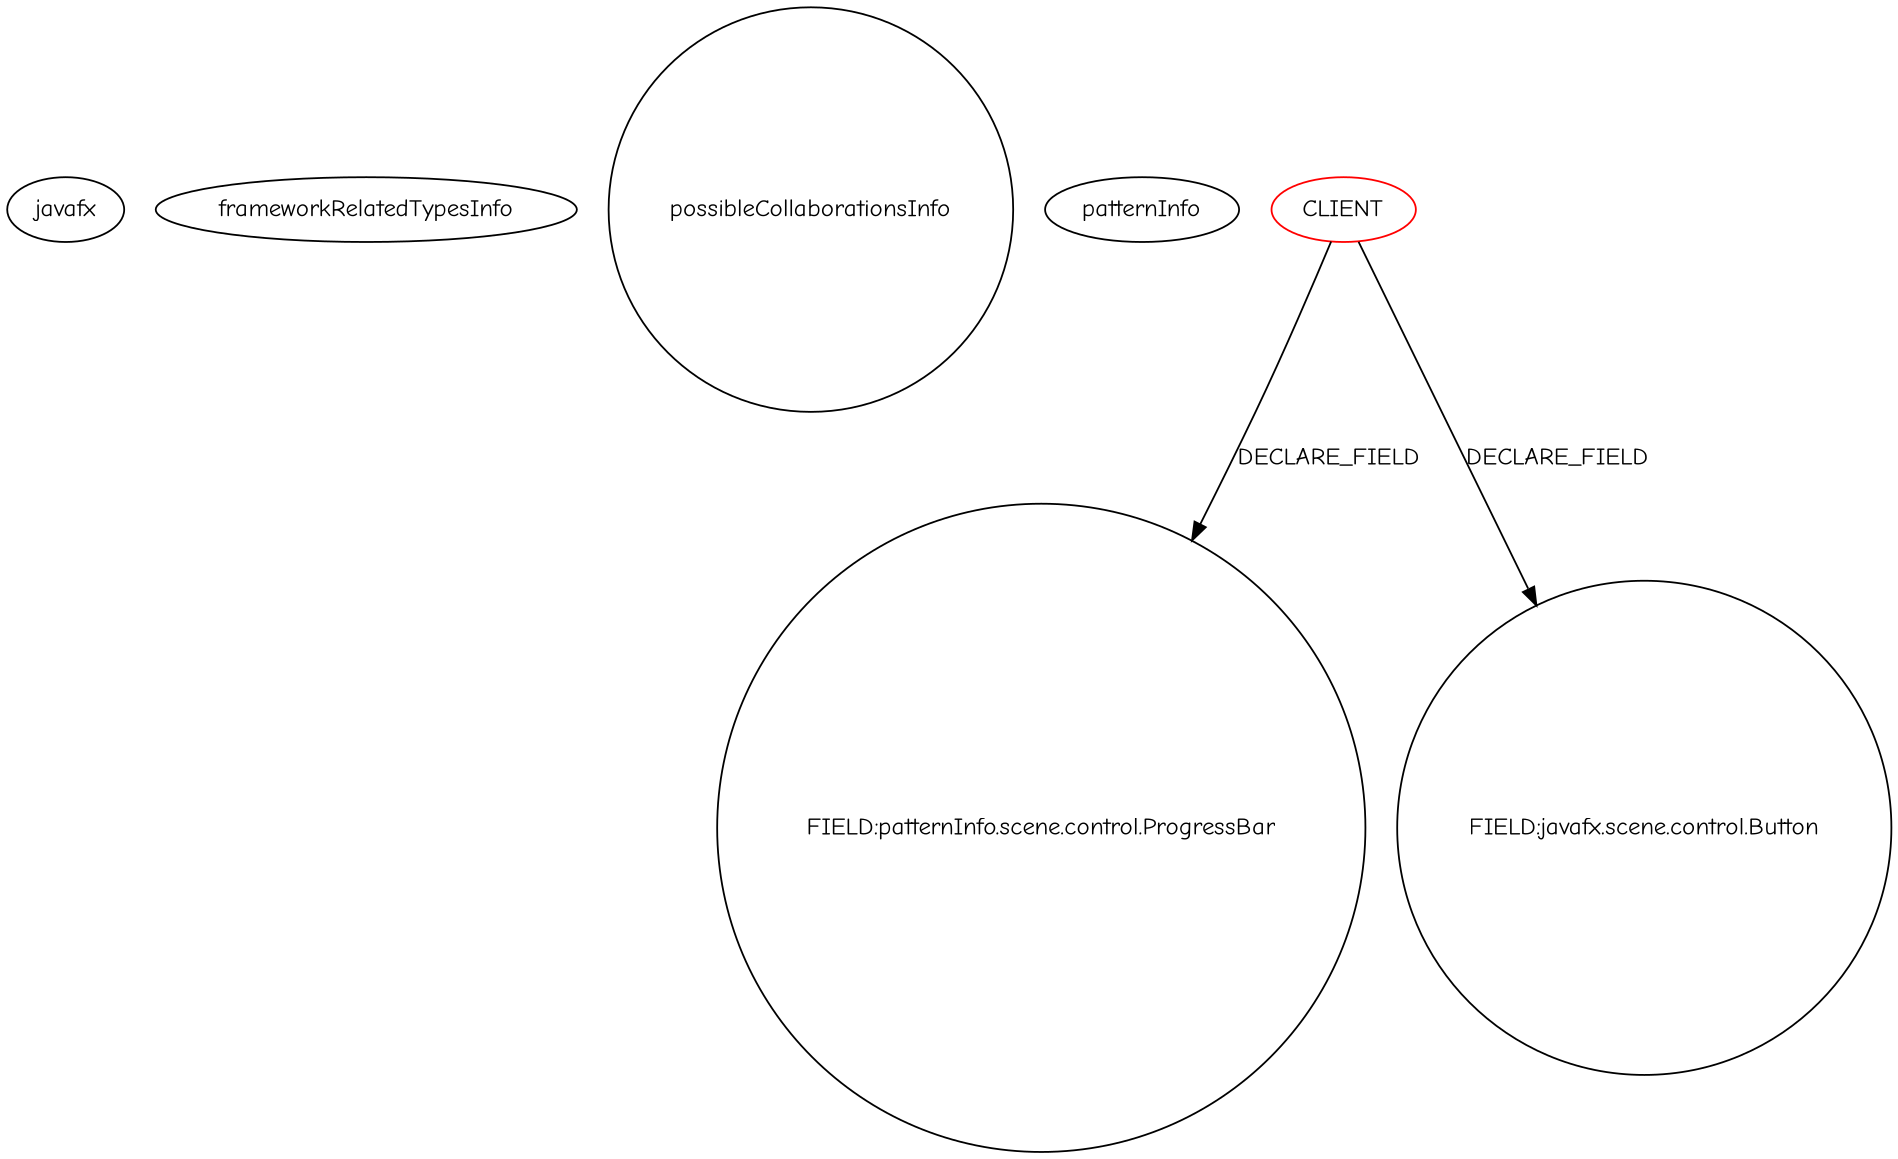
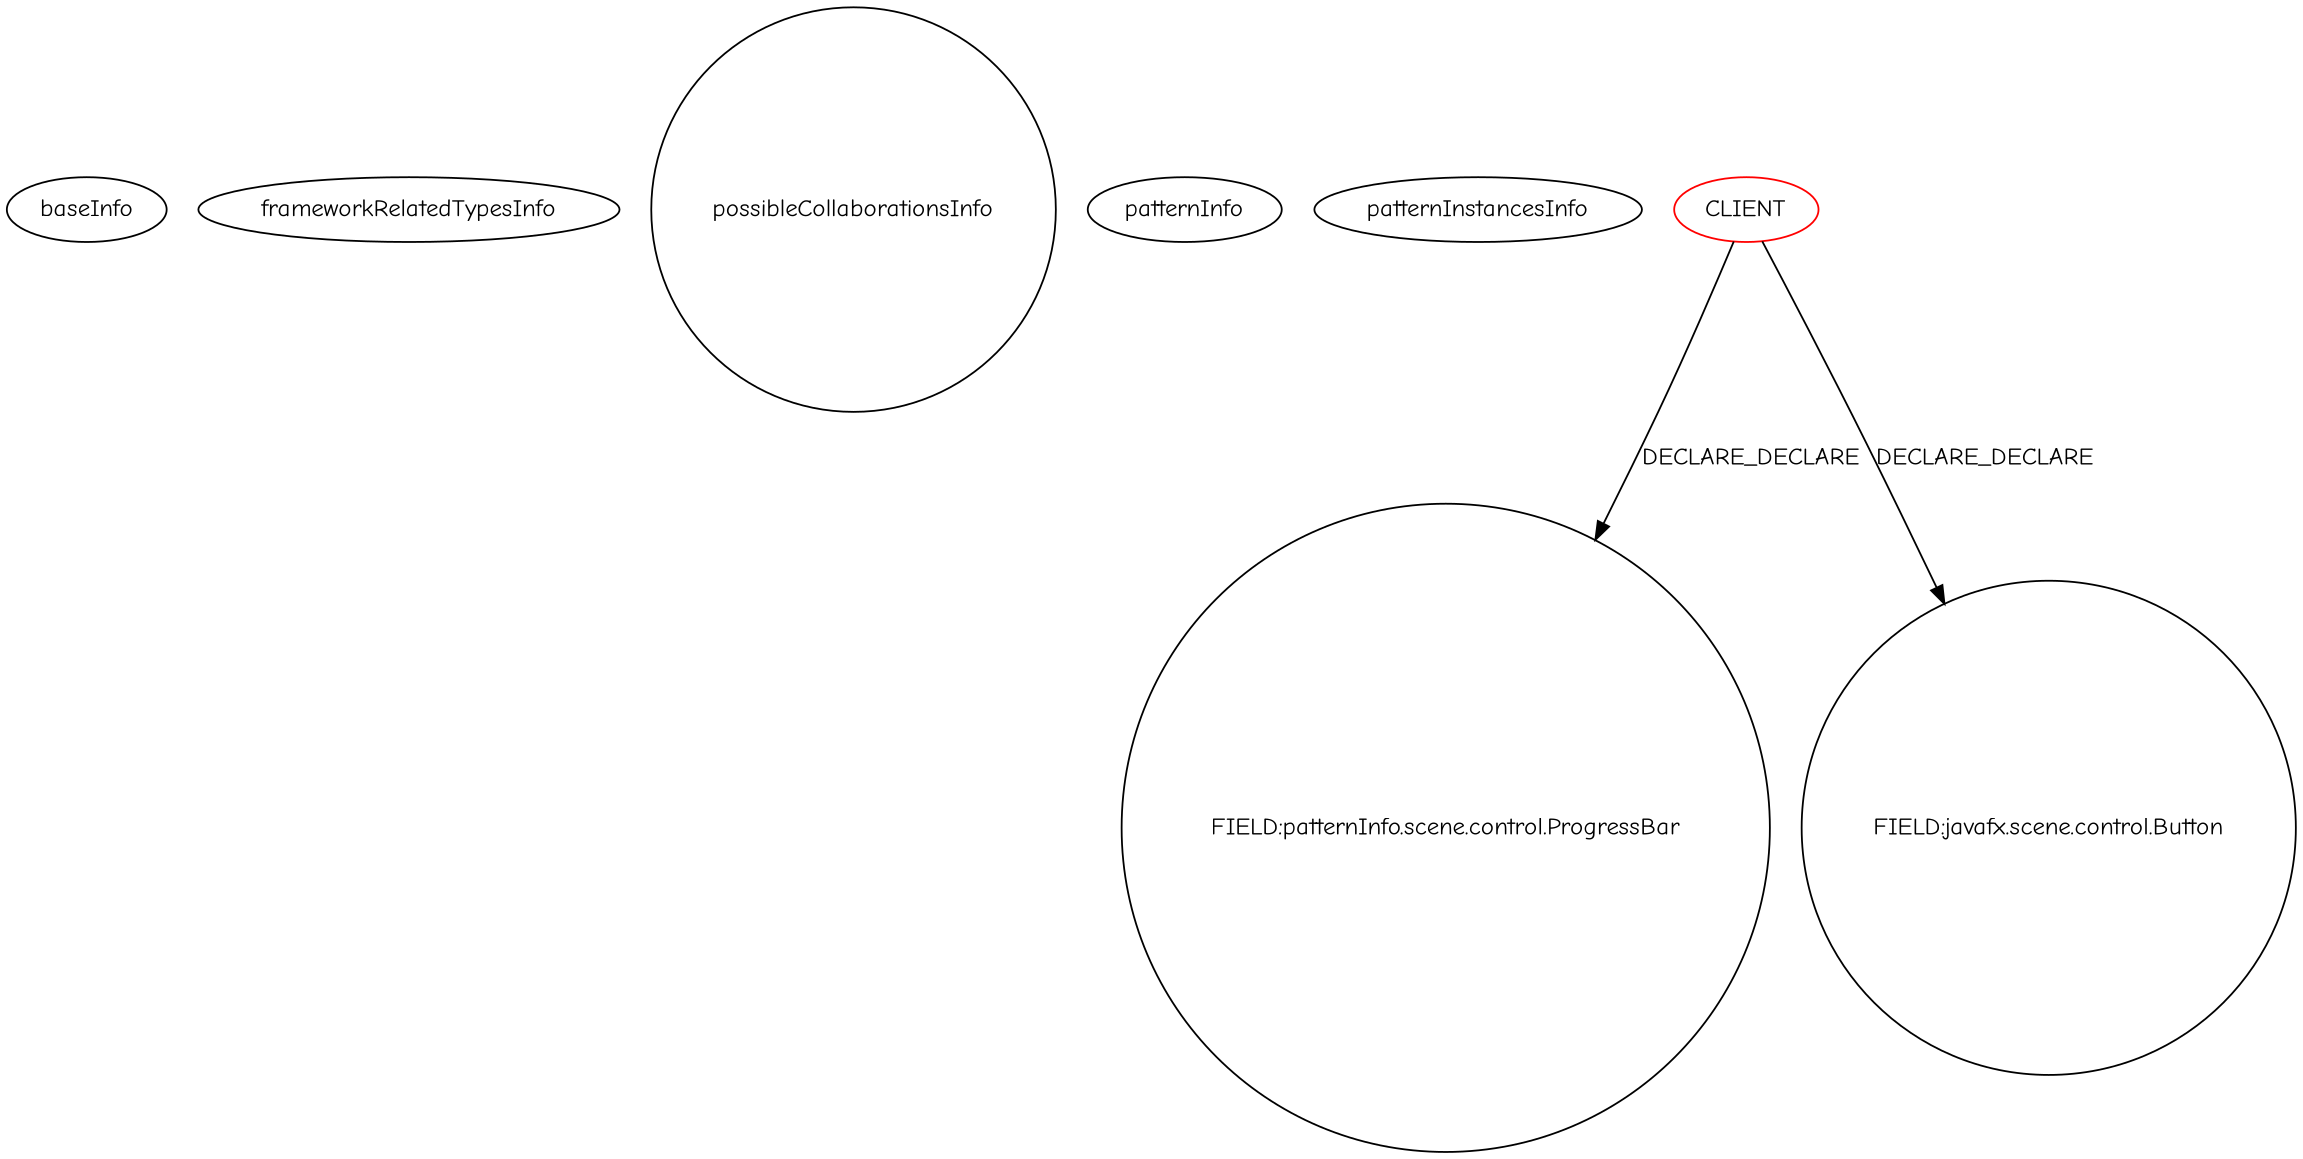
(66, 210) -> (87, 210)
none -> (1478, 210)
(1329, 458) -> (1751, 458)
(1558, 458) -> (1985, 458)
